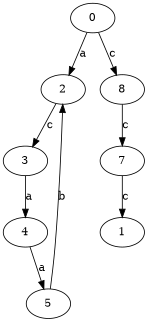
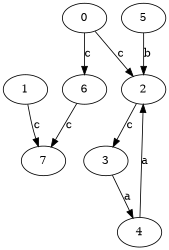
(83, 54) -> (121, 54)
(122, 89) -> (85, 89)
(122, 192) -> (31, 122)
(36, 264) -> (141, 165)
